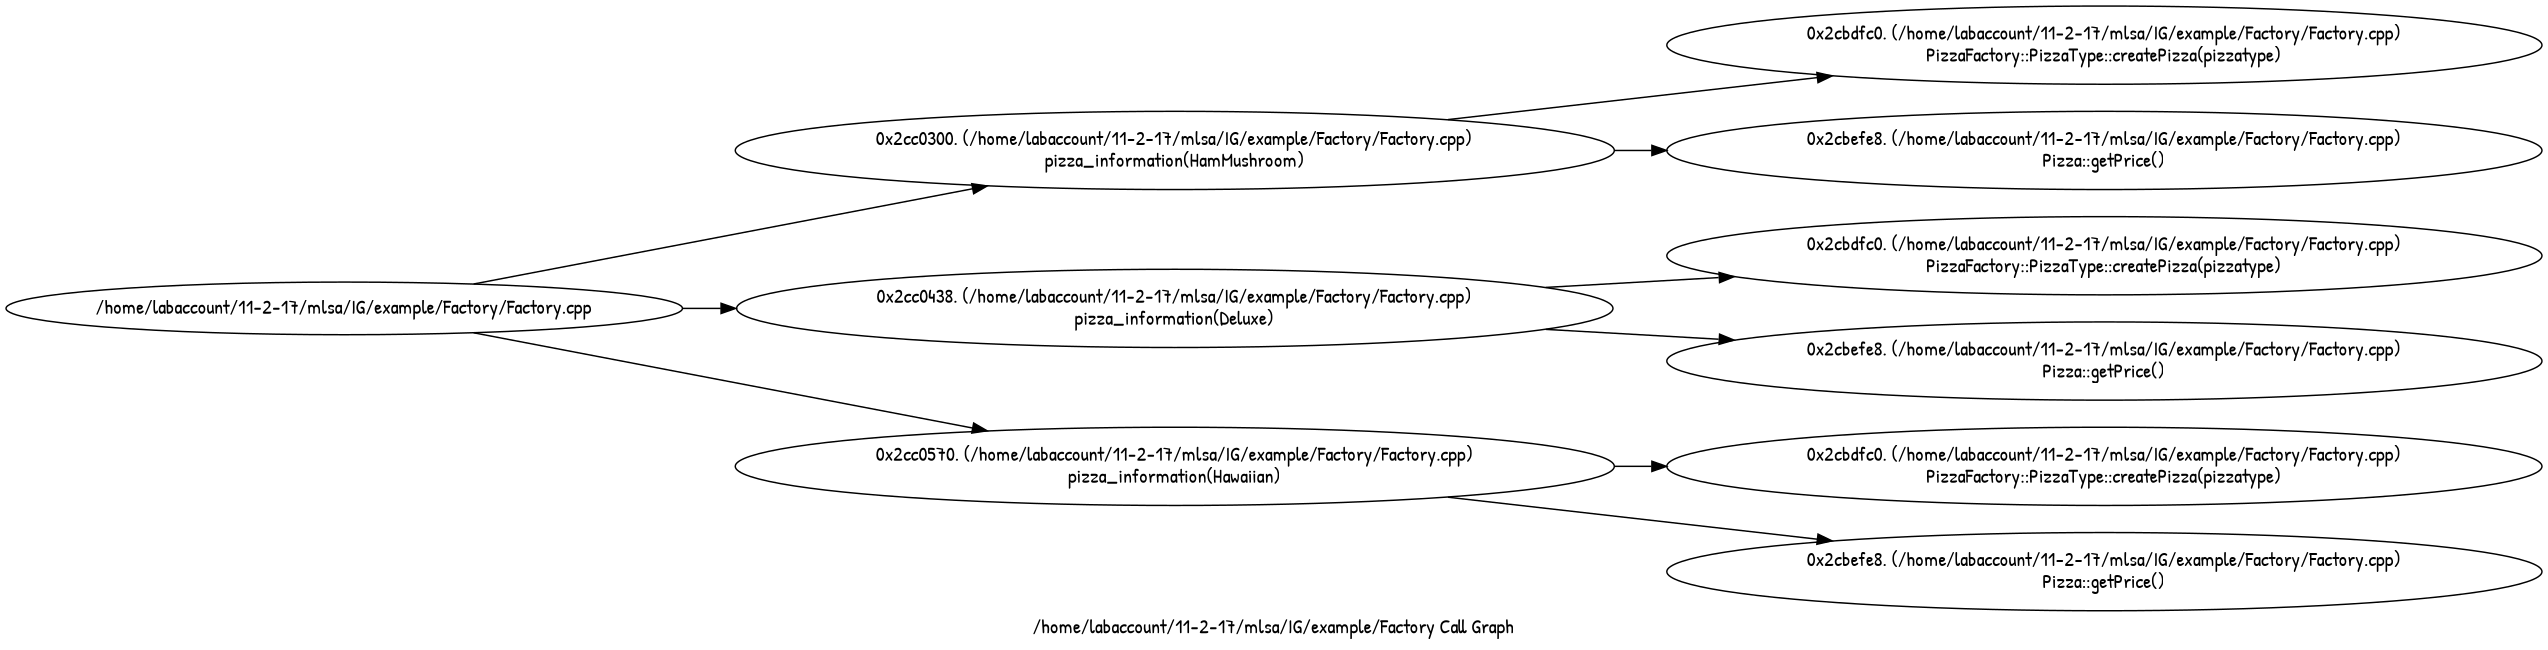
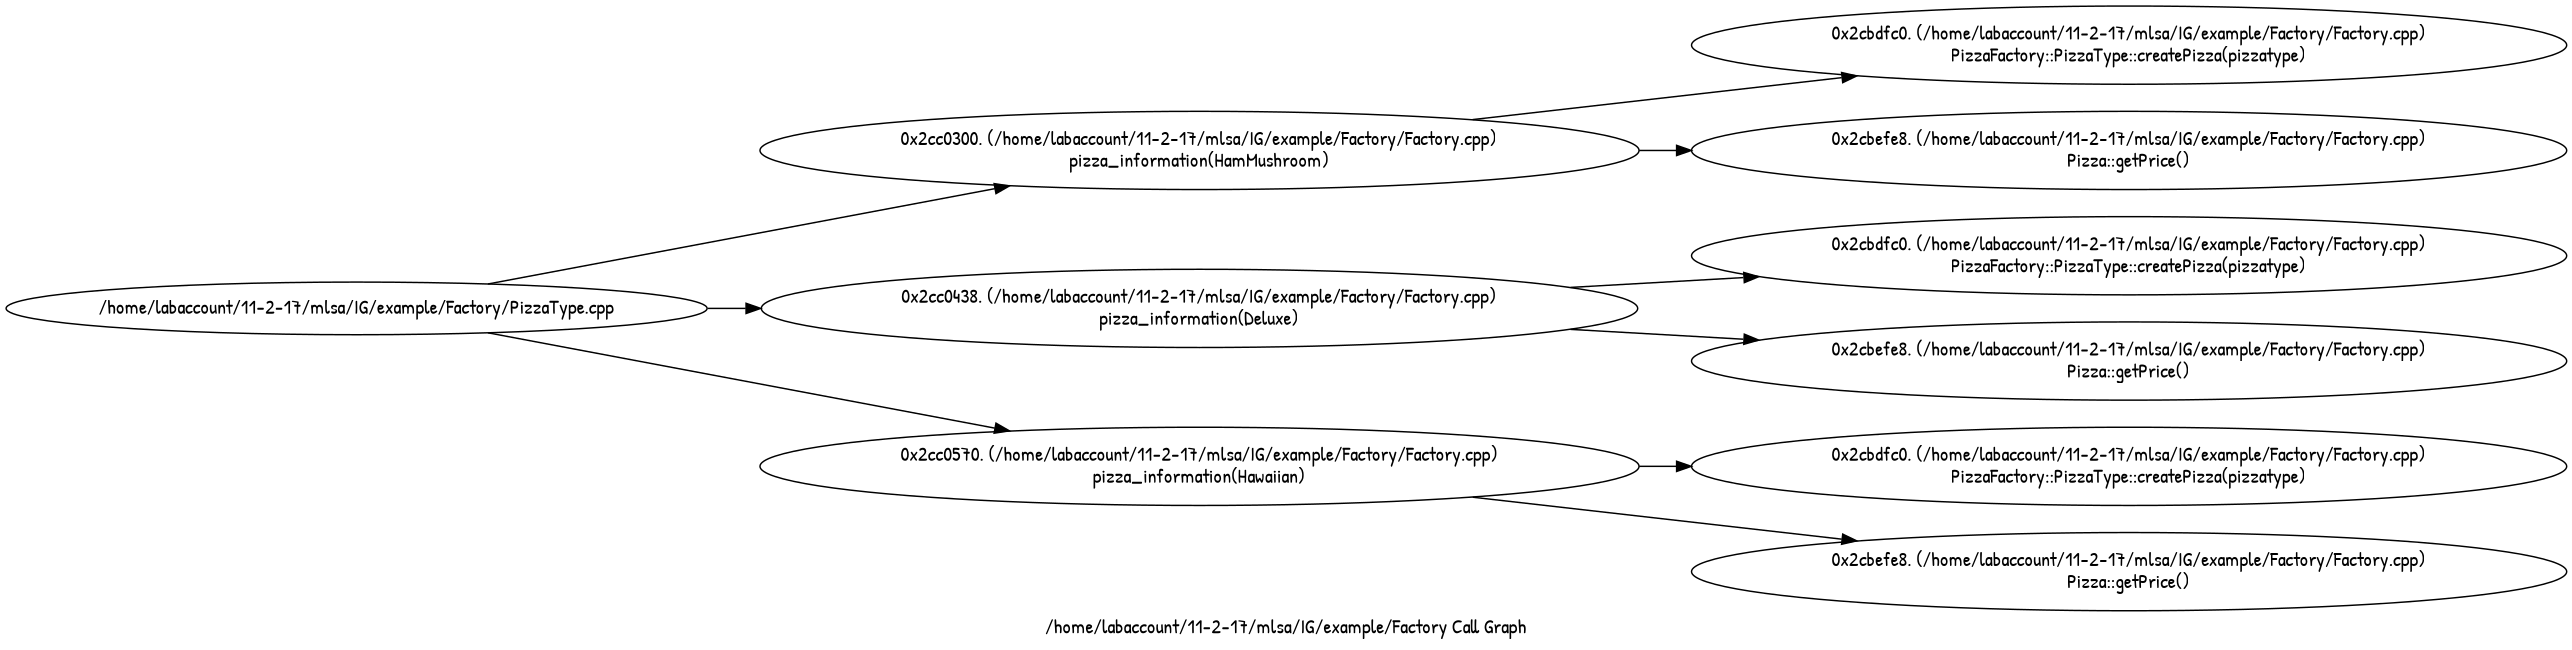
(344, 308) -> (357, 308)
